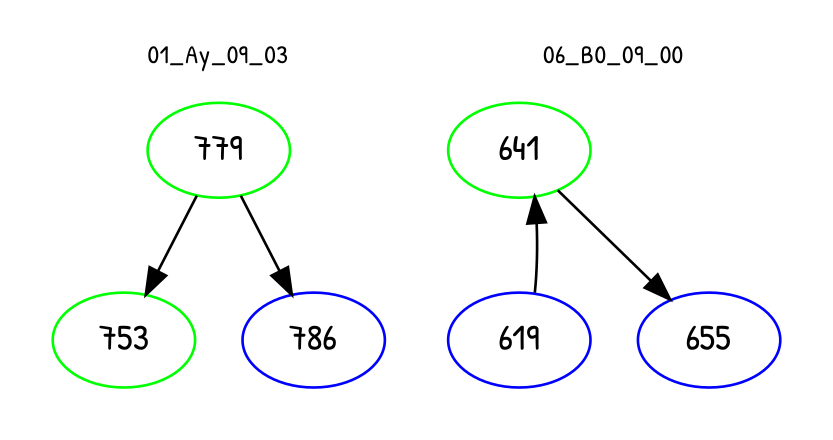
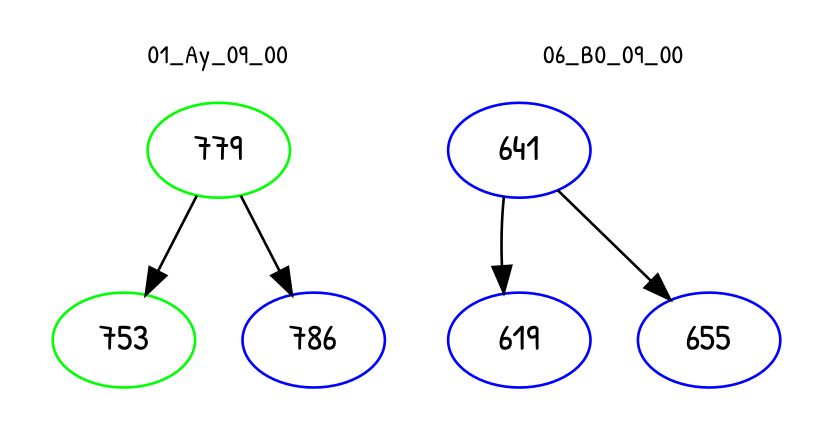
(219, 57) -> (219, 57)
(519, 150) -> (519, 150)
(537, 258) -> (502, 231)
